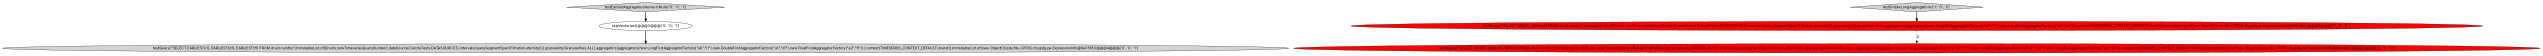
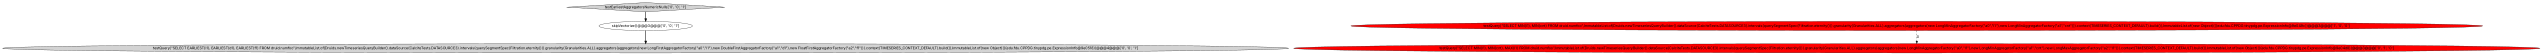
(1917, 7) -> none
